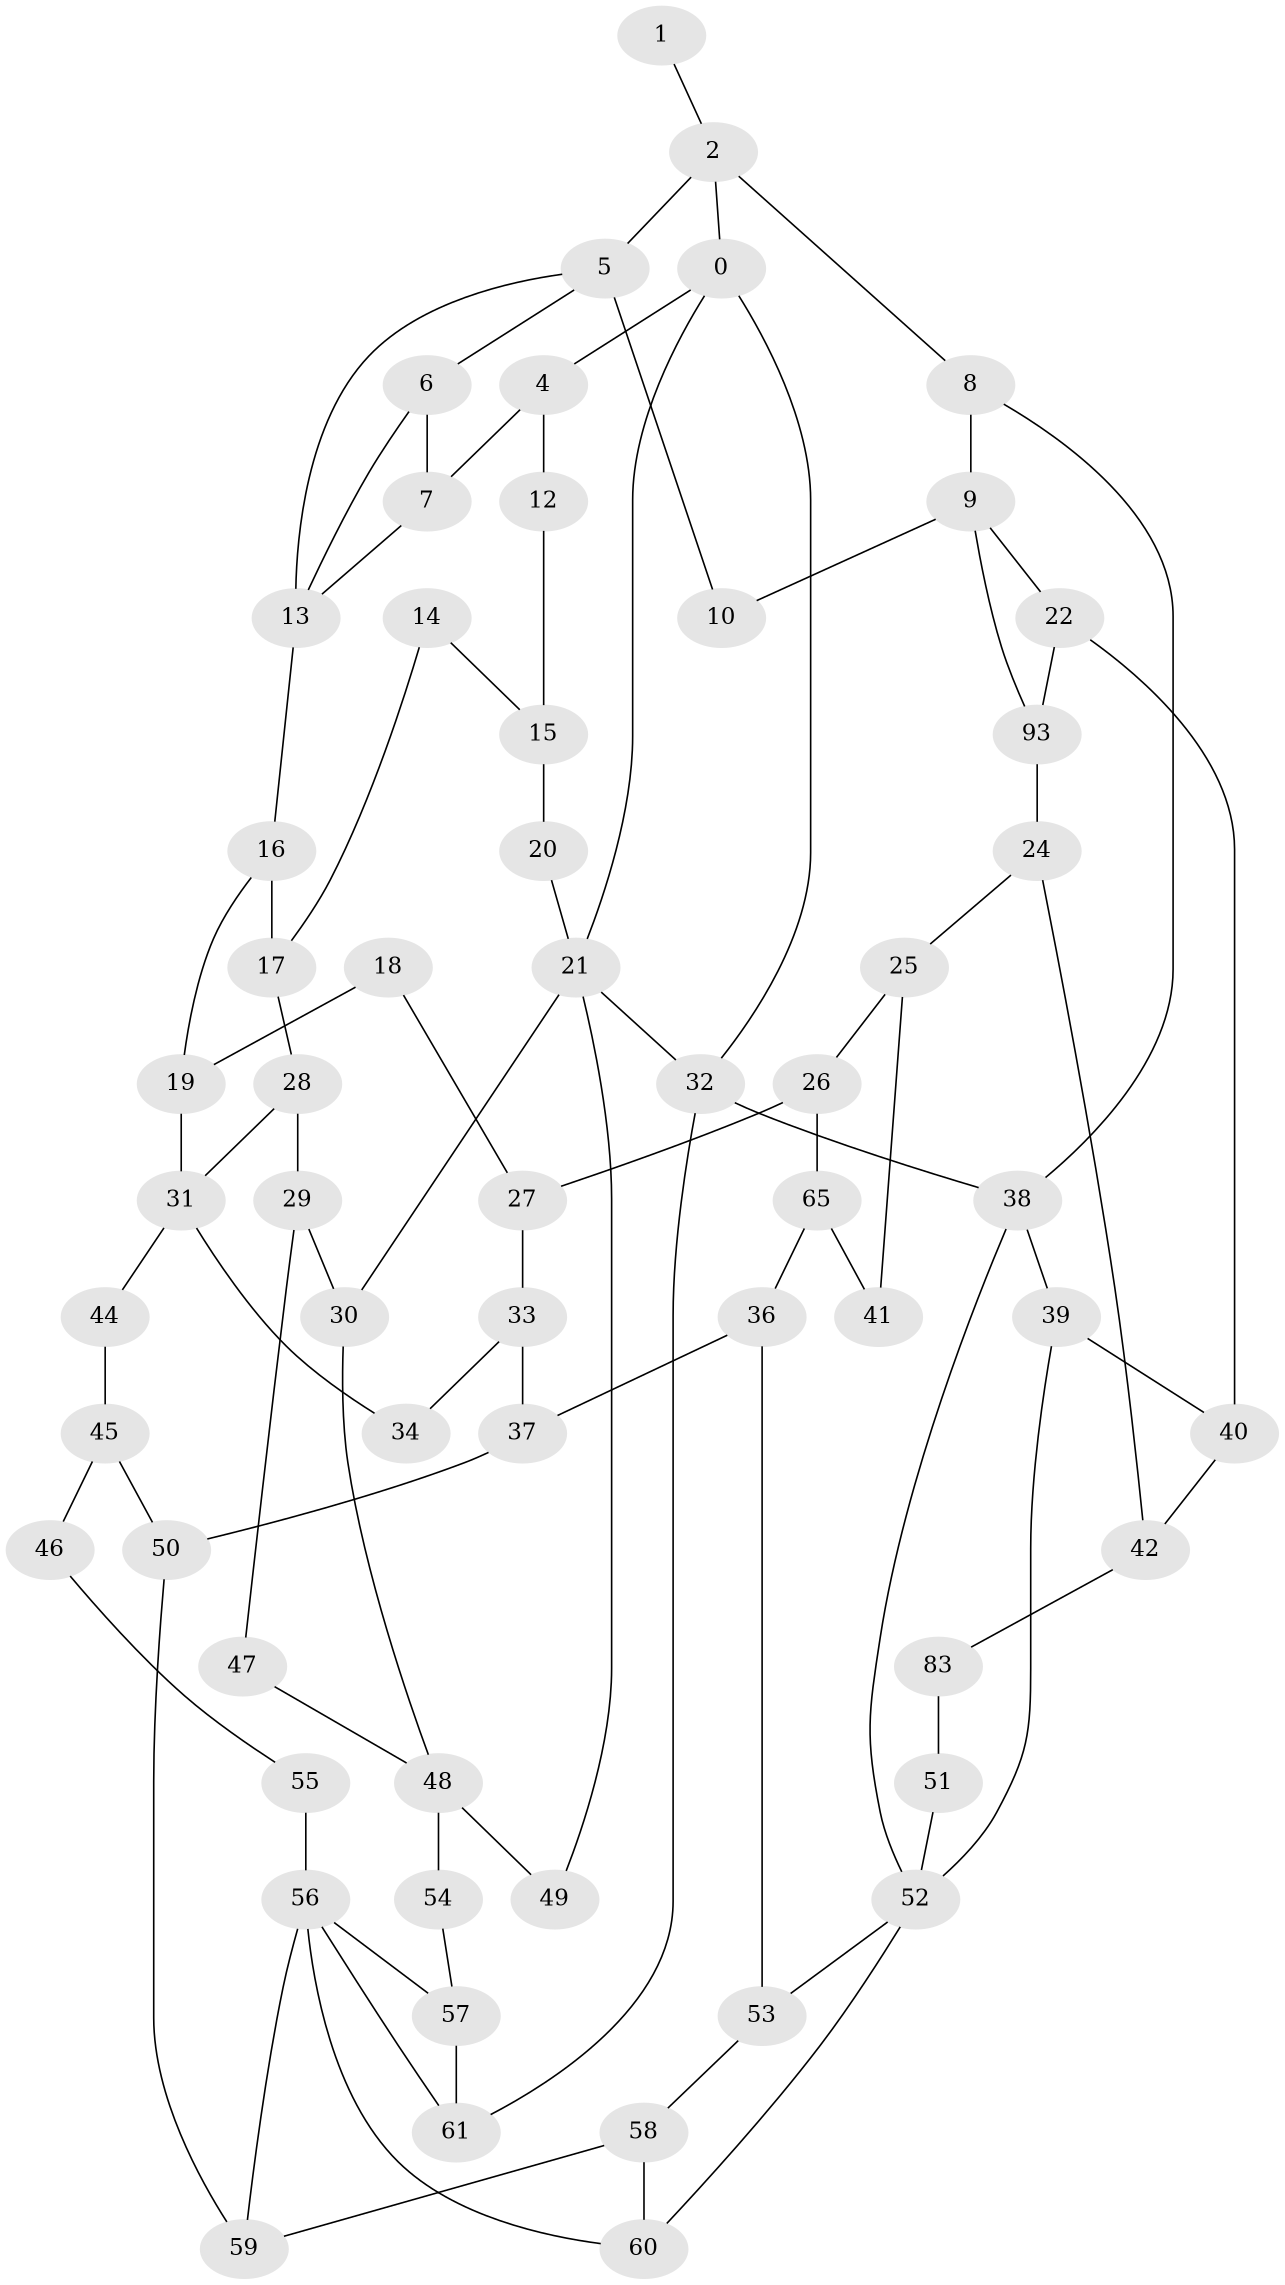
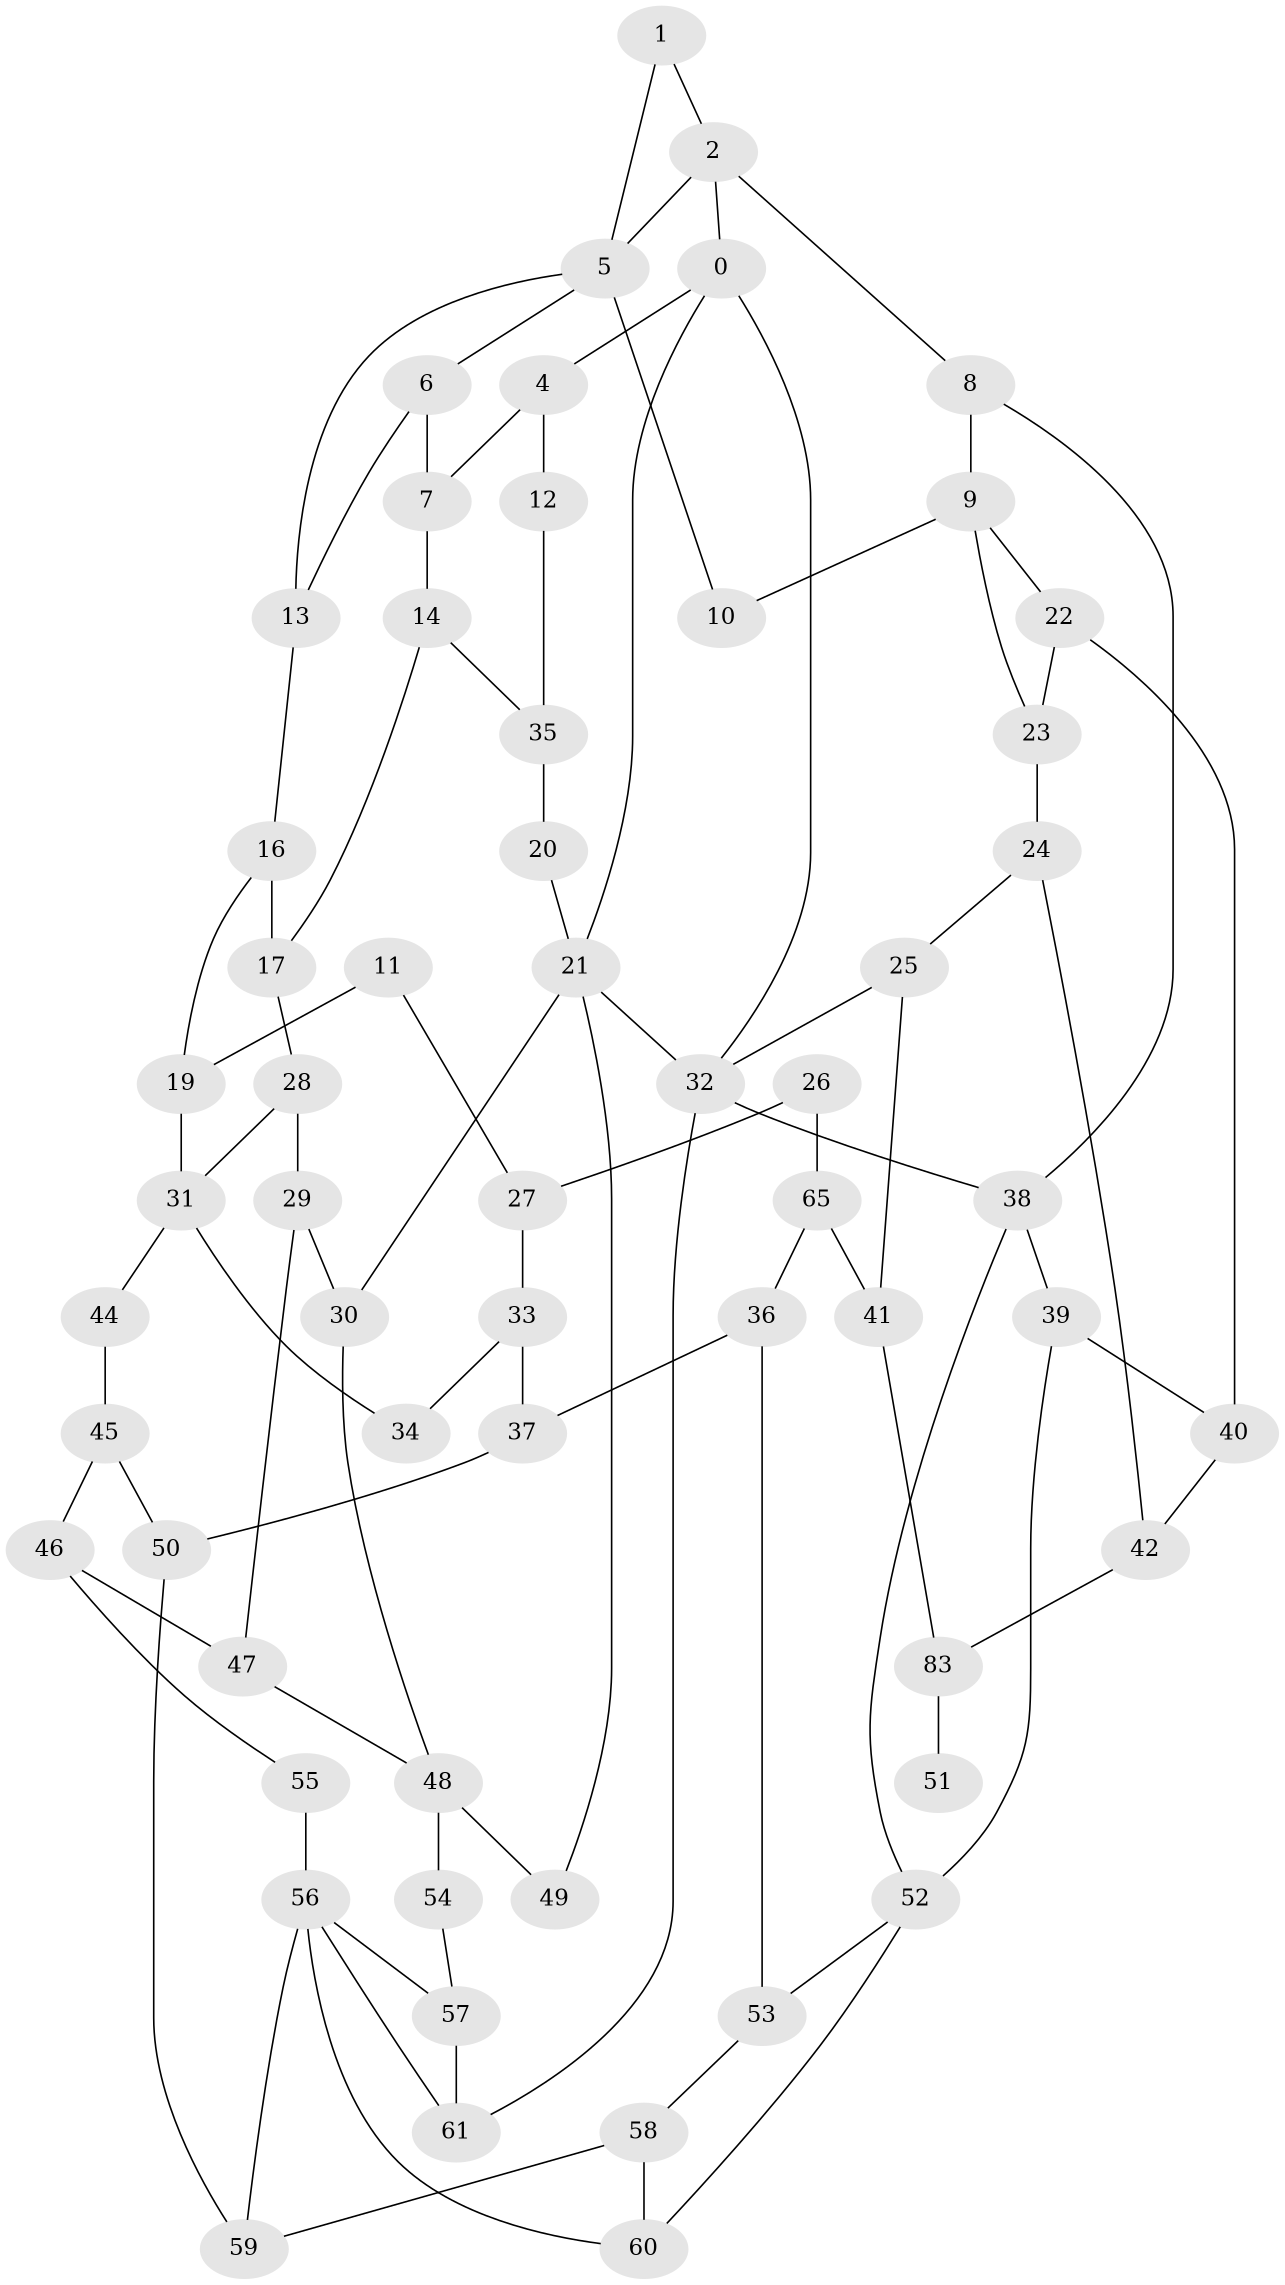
none -> (633, 152)
(362, 560) -> (427, 560)
(544, 735) -> (544, 735)
(1037, 735) -> (1037, 735)
(388, 968) -> (388, 968)
(861, 1026) -> (803, 1026)
none -> (906, 1477)
none -> (146, 1608)
(927, 1841) -> none
